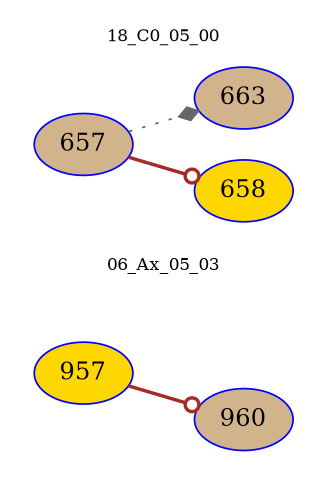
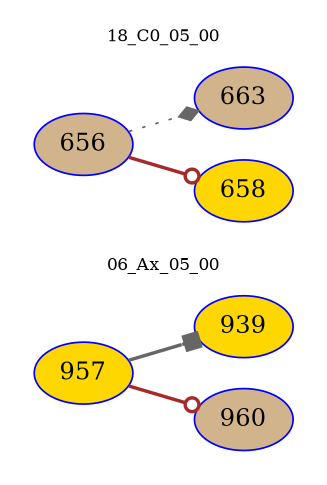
(84, 144) -> (84, 144)
(164, 266) -> (164, 266)
none -> (244, 327)
